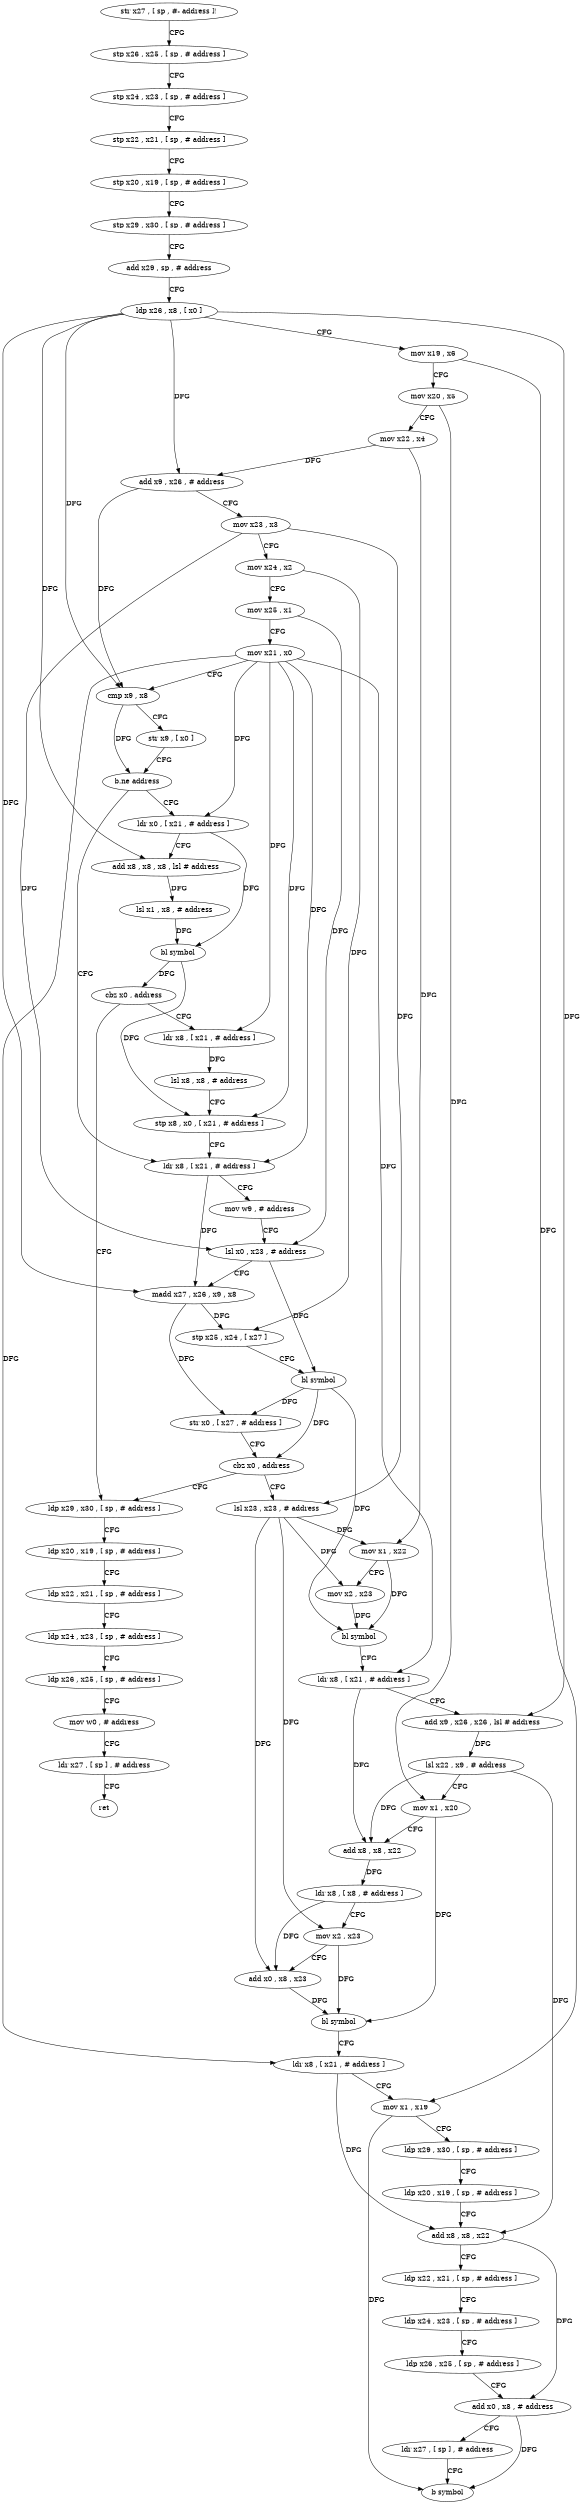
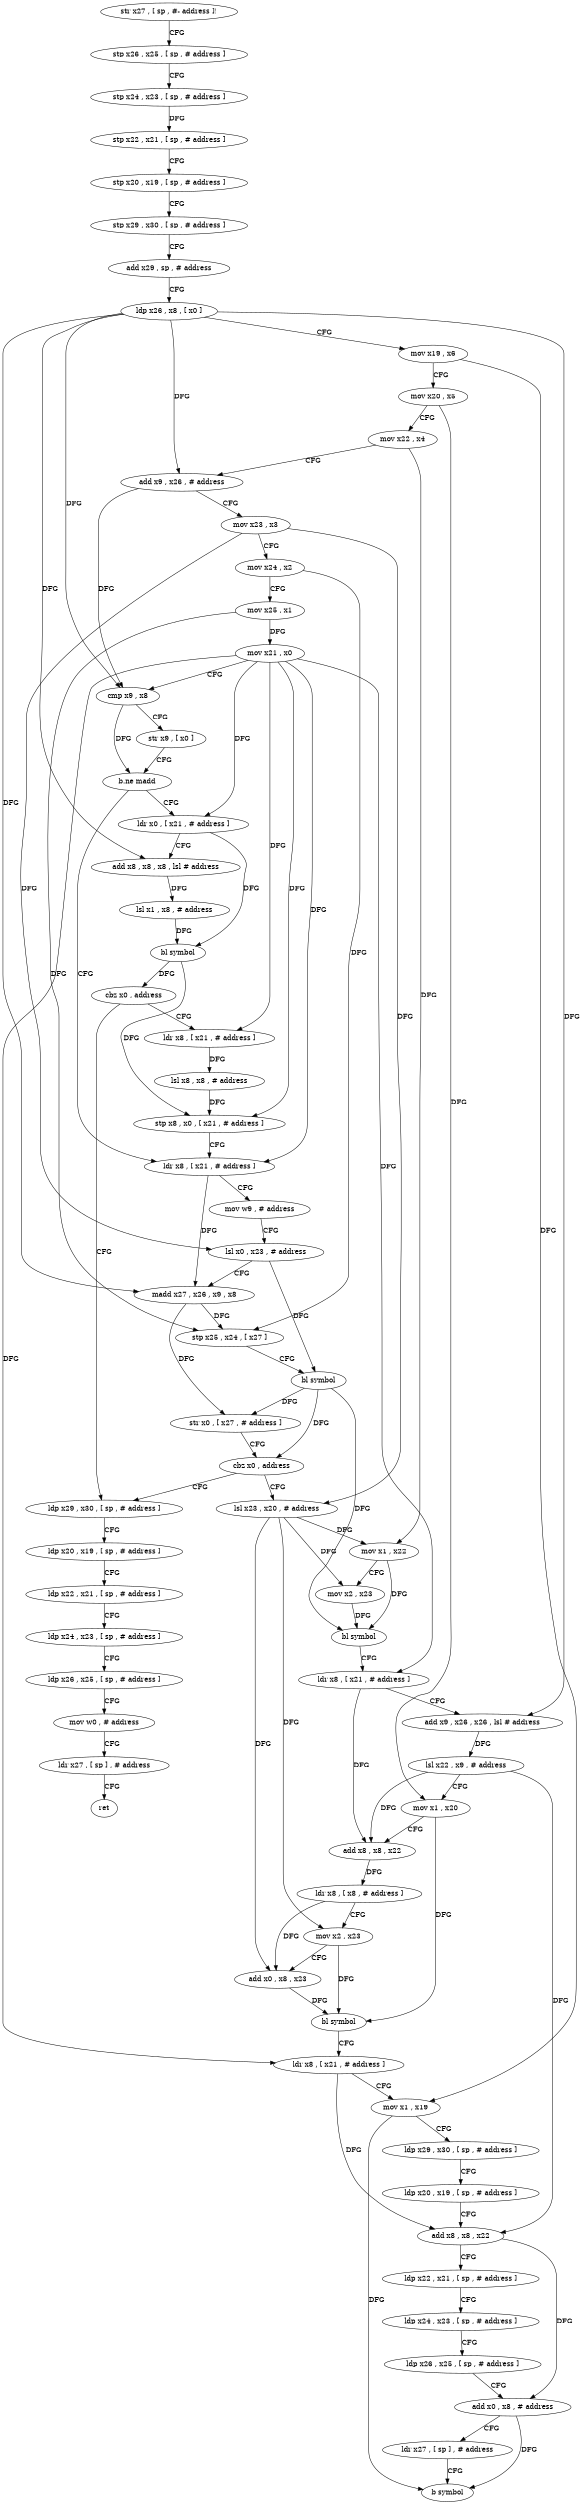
(177, 119) -> (177, 119)
(313, 461) -> (313, 461)
(278, 632) -> (278, 632)
(137, 782) -> (137, 782)
(333, 923) -> (50, 949)
(218, 1103) -> (218, 1103)
(277, 1509) -> (277, 1509)
